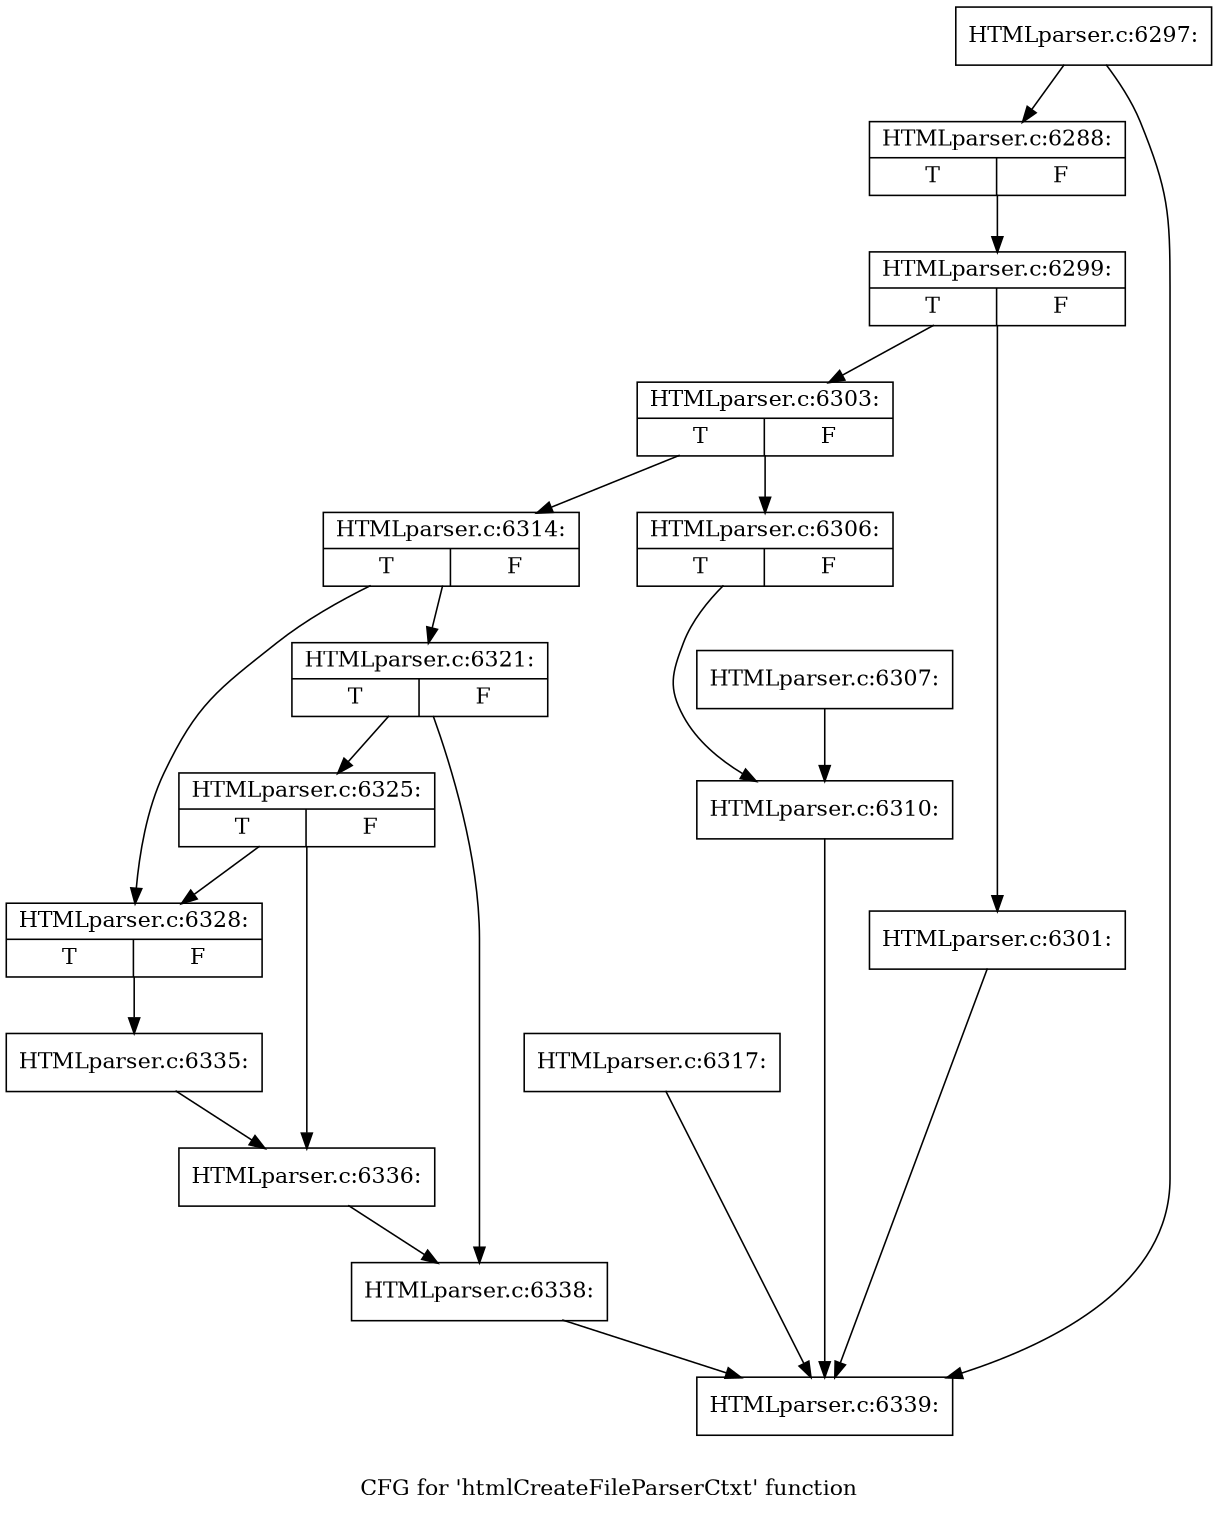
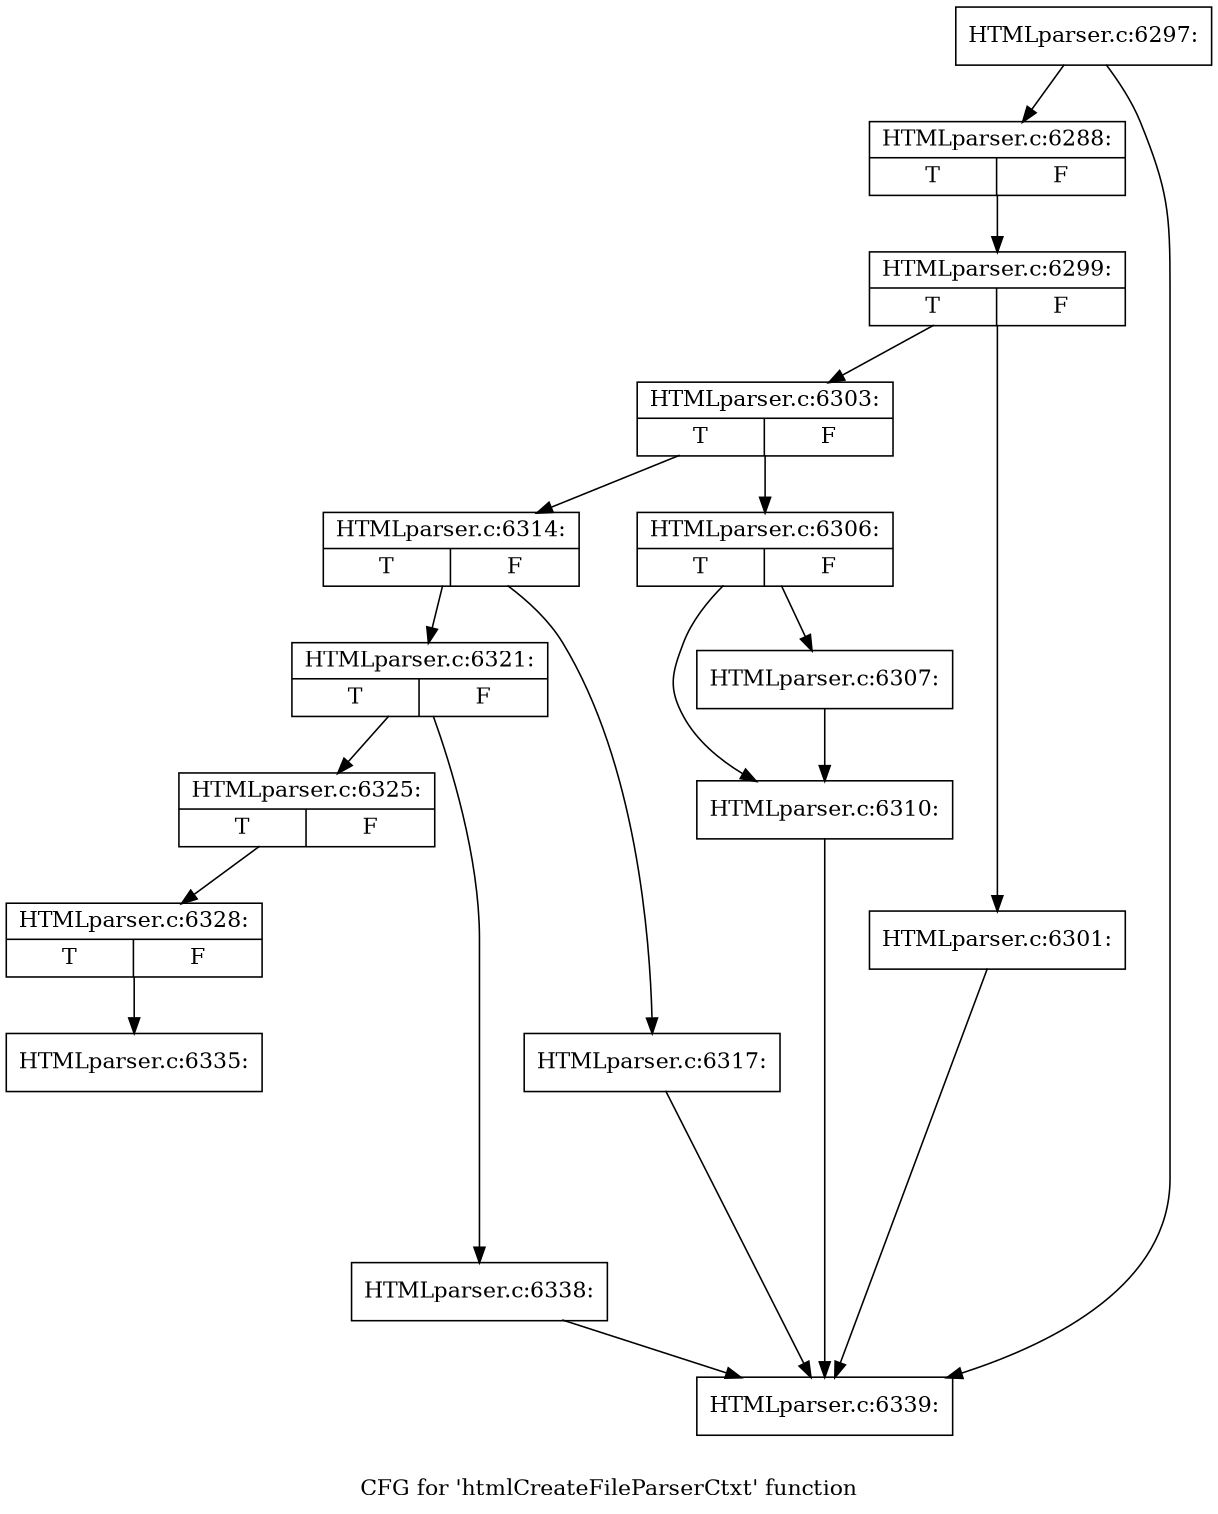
none -> (793, 611)
(208, 703) -> (620, 786)
(307, 1177) -> none
